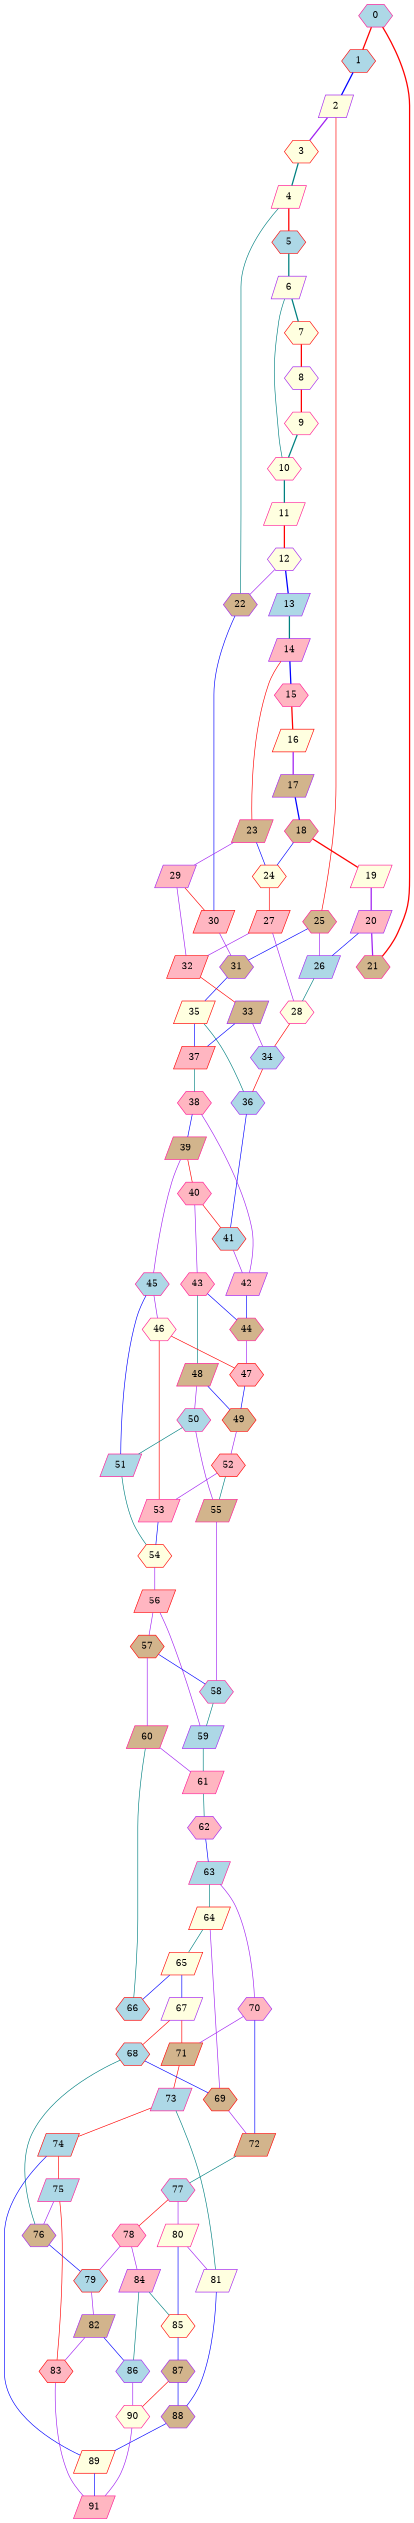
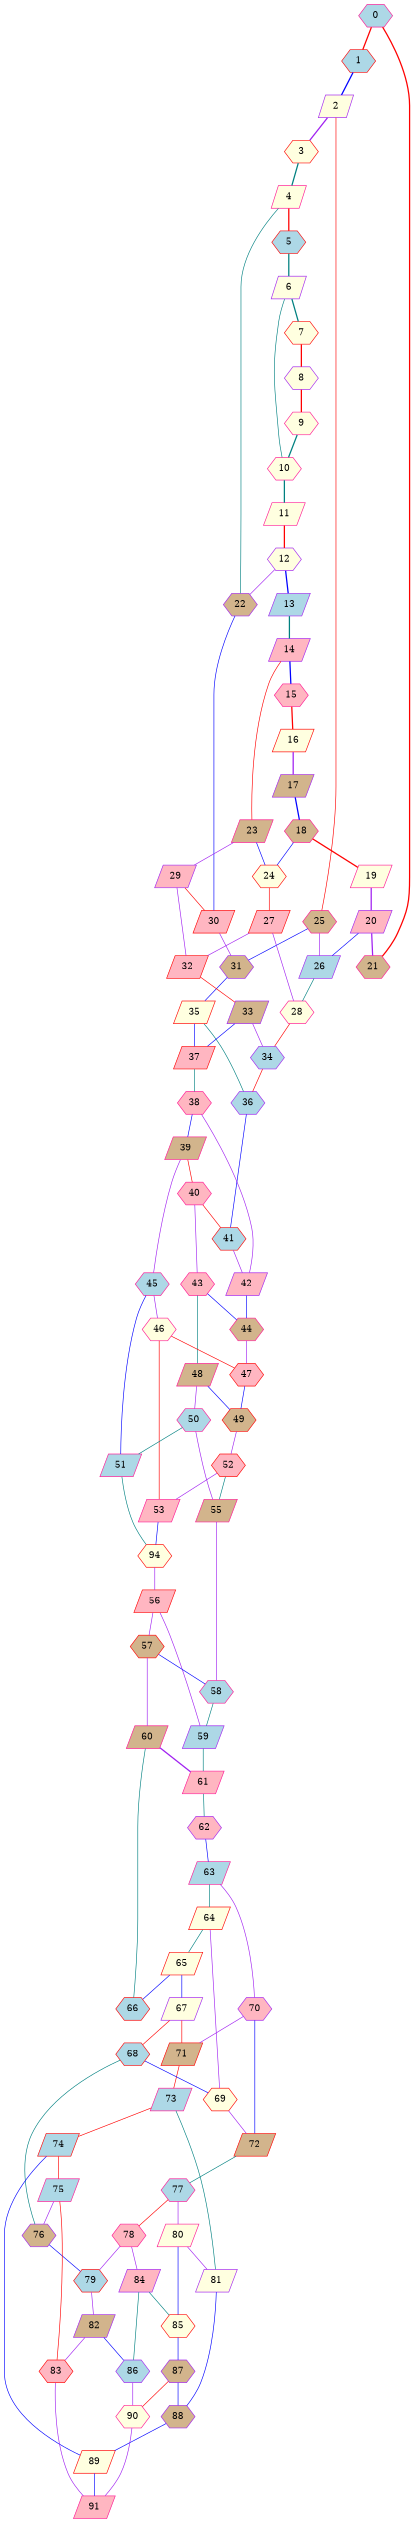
(155, 1556) -> (155, 1556)
(175, 1760) -> (175, 1760)
(220, 2100) -> (220, 2100)
